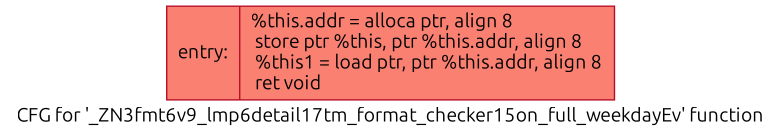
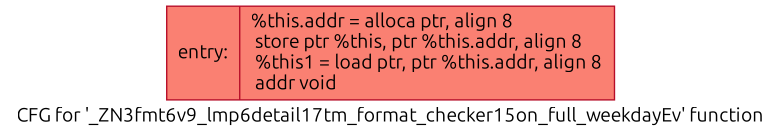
(287, 83) -> (294, 83)
